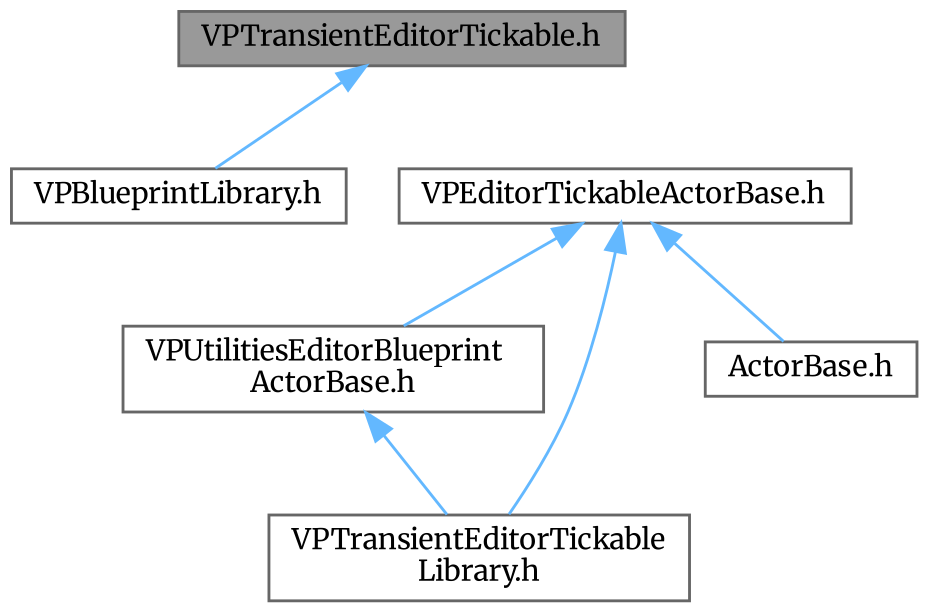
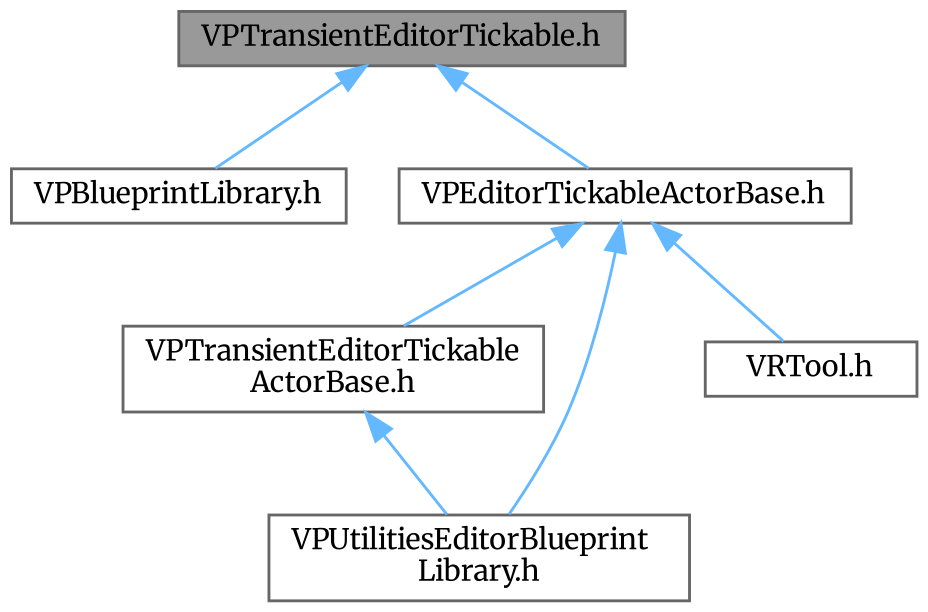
none -> (526, 125)
(333, 369) -> (333, 369)
(811, 369) -> (811, 369)
(479, 558) -> (479, 558)
